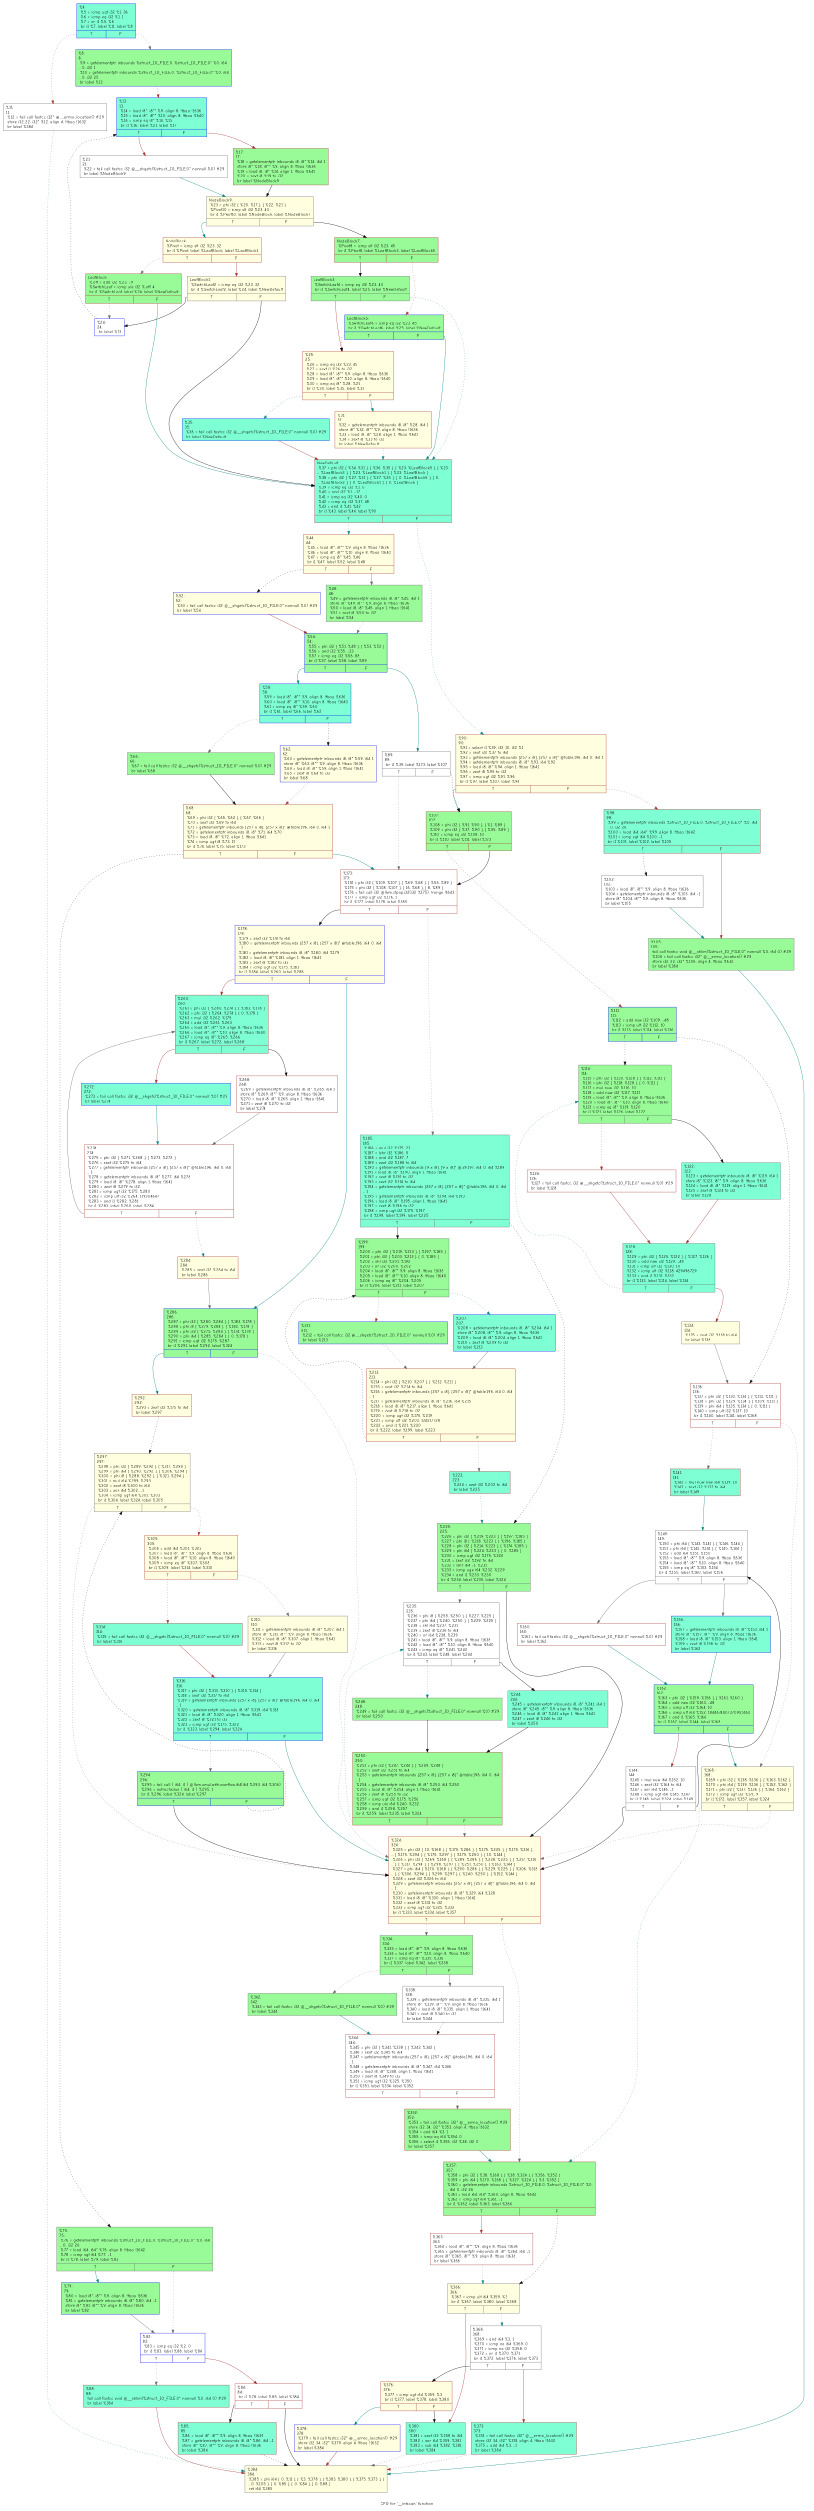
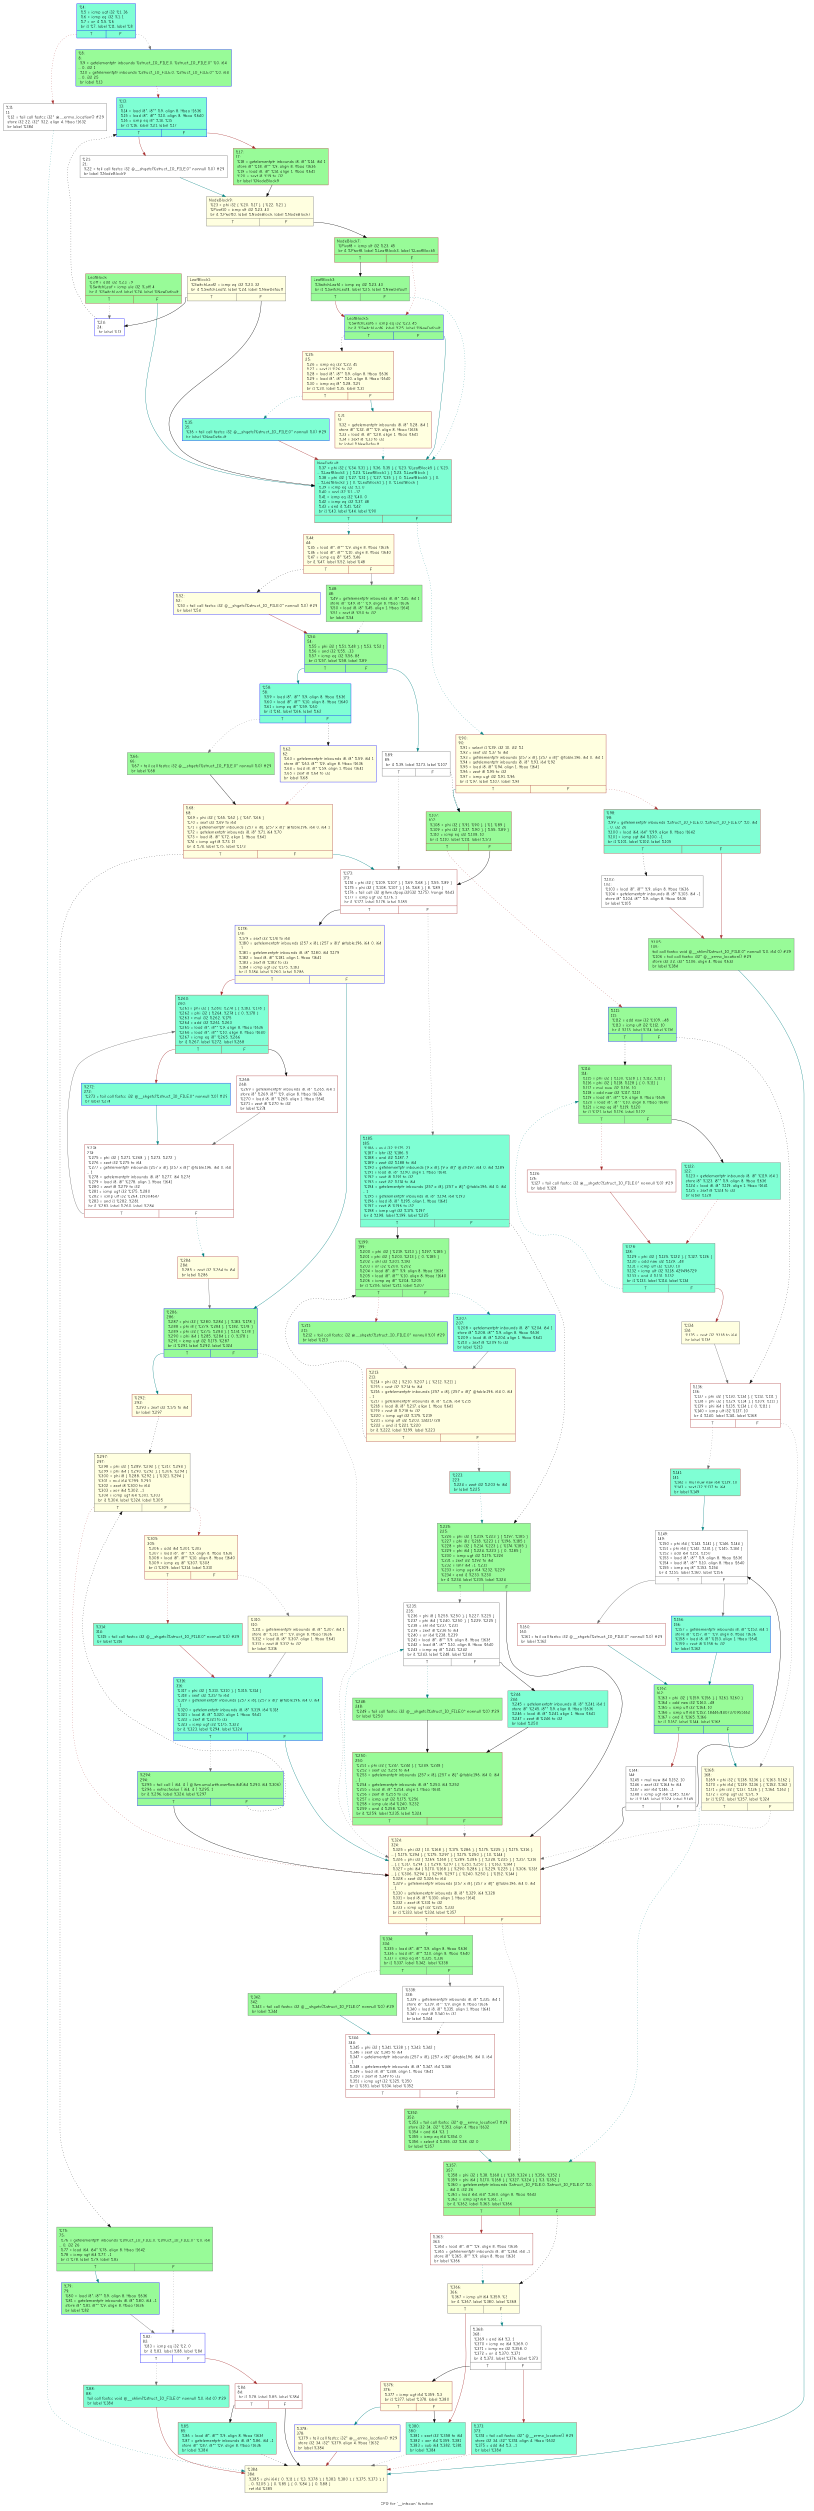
(212, 250) -> none
(337, 325) -> (337, 309)
(686, 922) -> (686, 922)
(703, 1220) -> (703, 1220)
